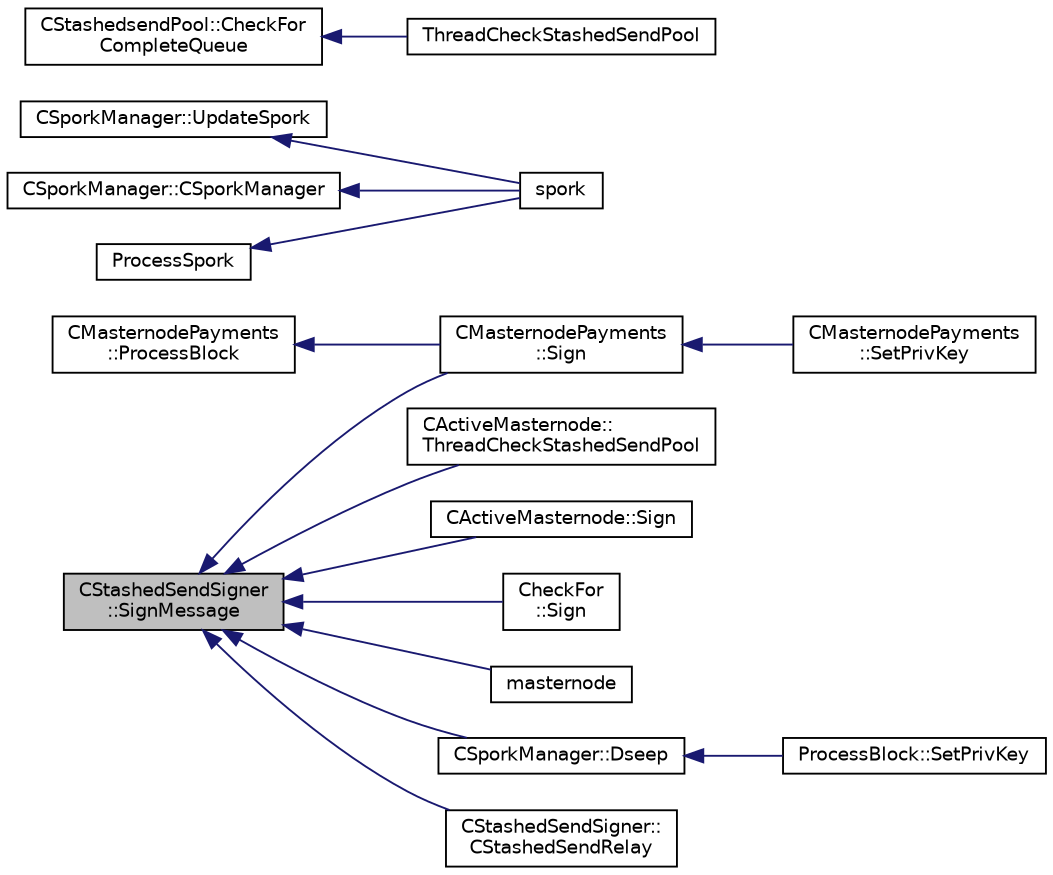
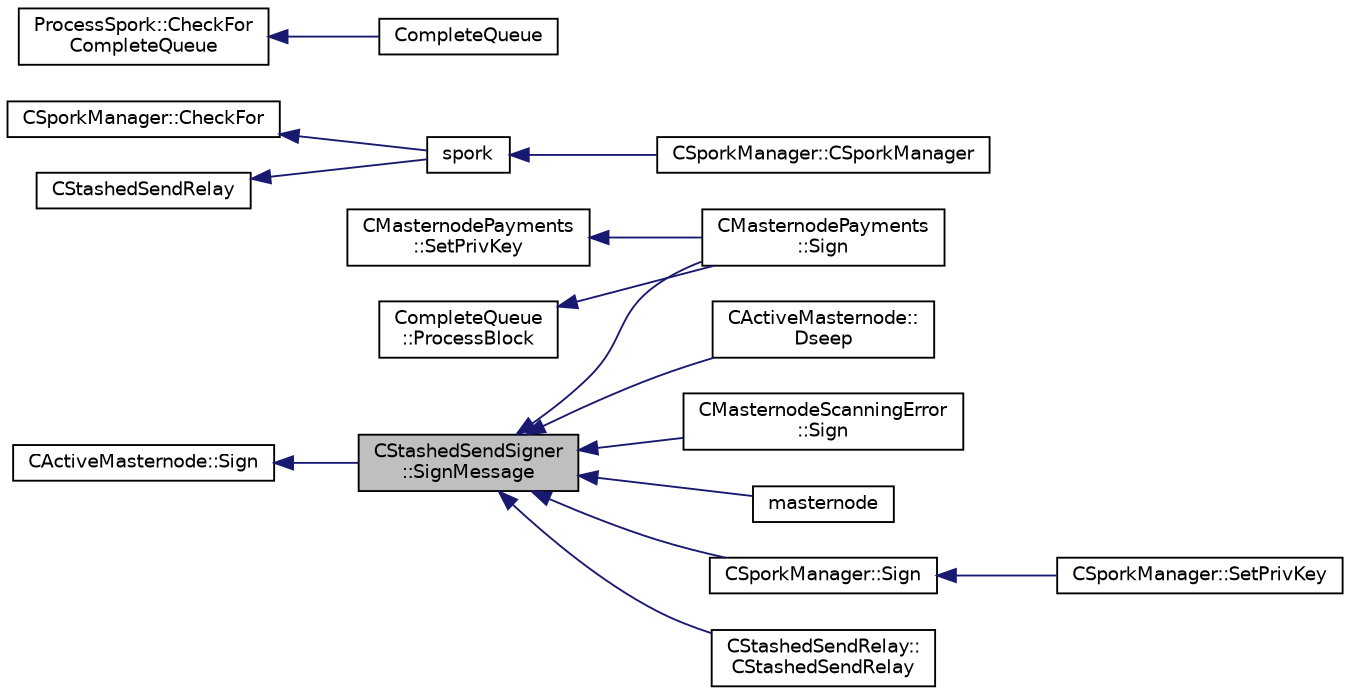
(174, 37) -> (144, 37)
(561, 37) -> (469, 37)
(174, 119) -> (144, 119)
(440, 191) -> (593, 155)
(174, 262) -> (144, 191)
(174, 345) -> (469, 330)
(748, 345) -> (655, 238)
(561, 437) -> (823, 330)
(389, 556) -> (326, 463)
(561, 602) -> (823, 422)
(561, 756) -> (823, 576)
(914, 756) -> (1200, 576)
(561, 838) -> (823, 658)
